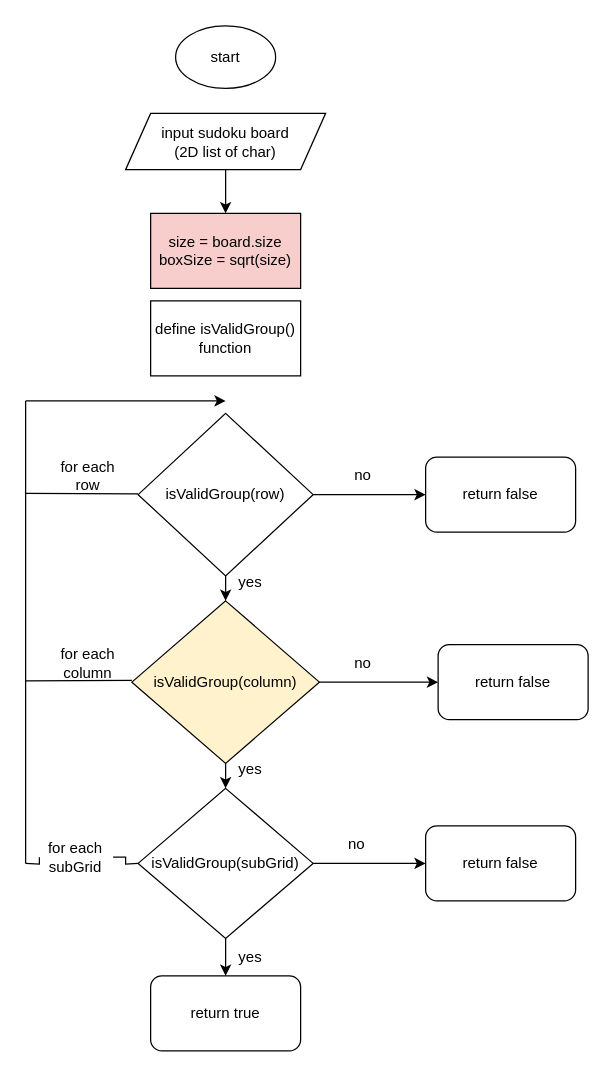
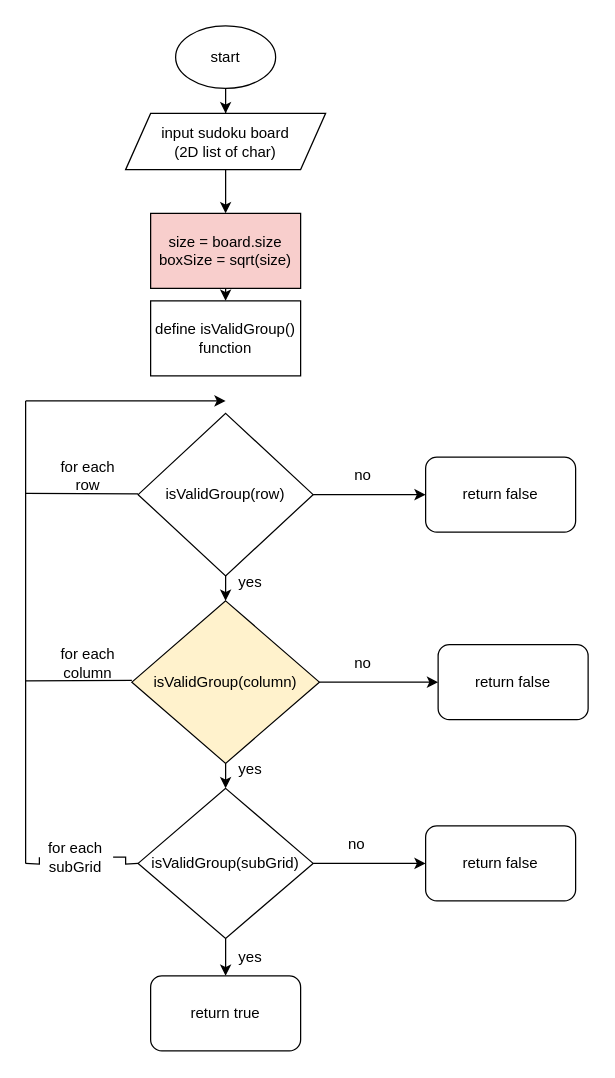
none -> (226, 105)
none -> (226, 290)
